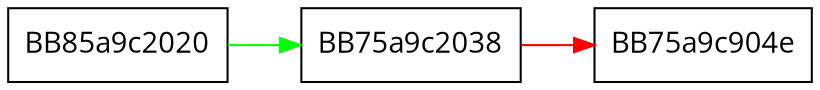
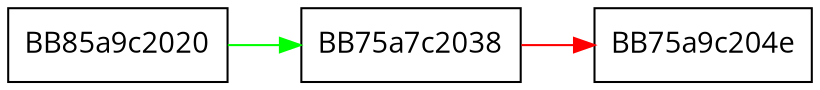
(411, 45) -> (411, 45)
(703, 45) -> (703, 45)
